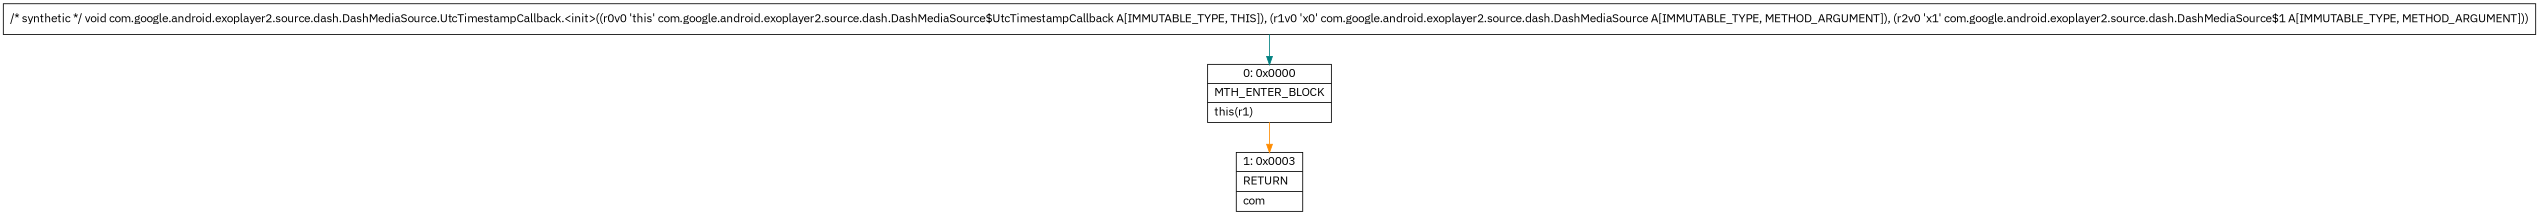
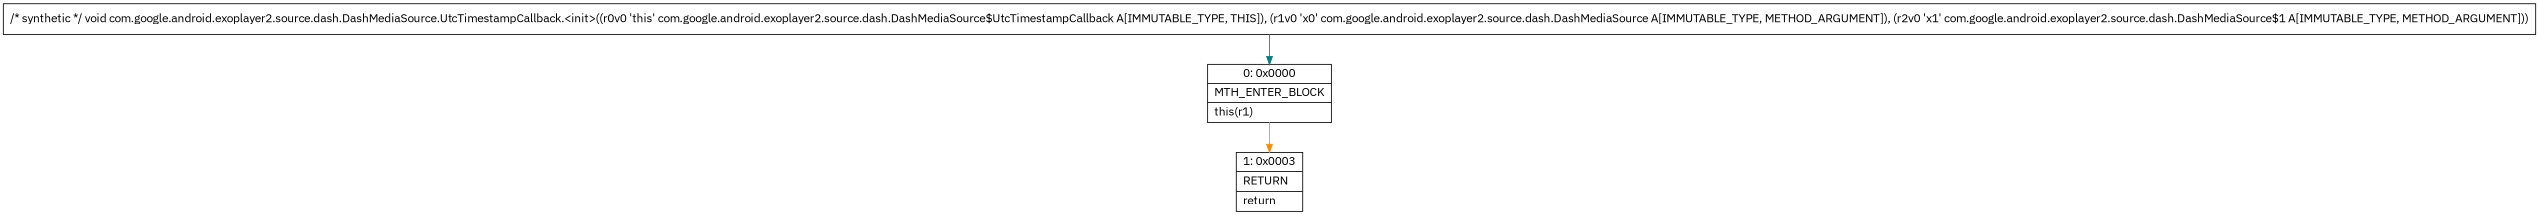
(1254, 201) -> (1260, 201)
